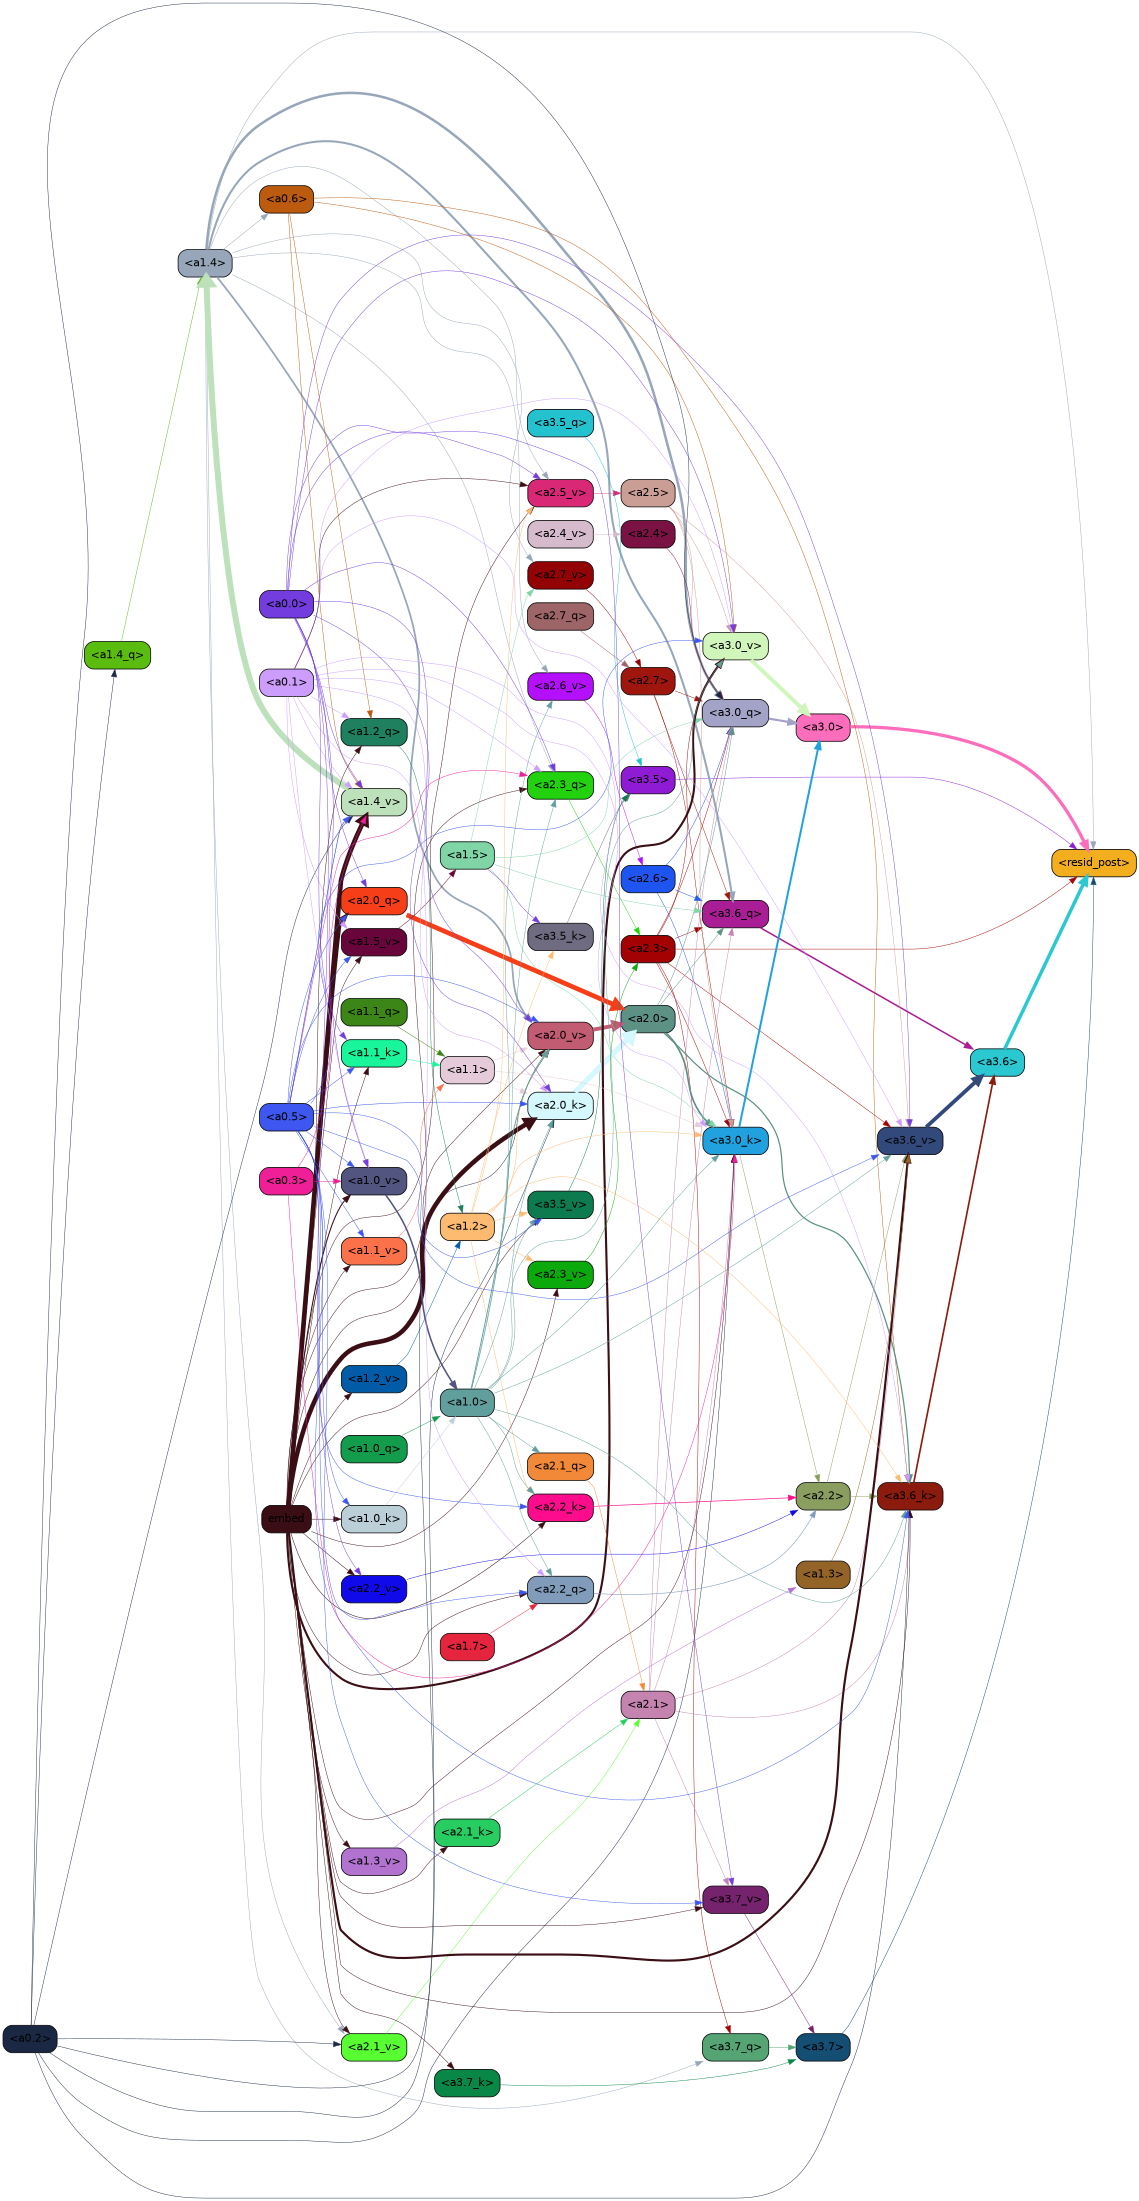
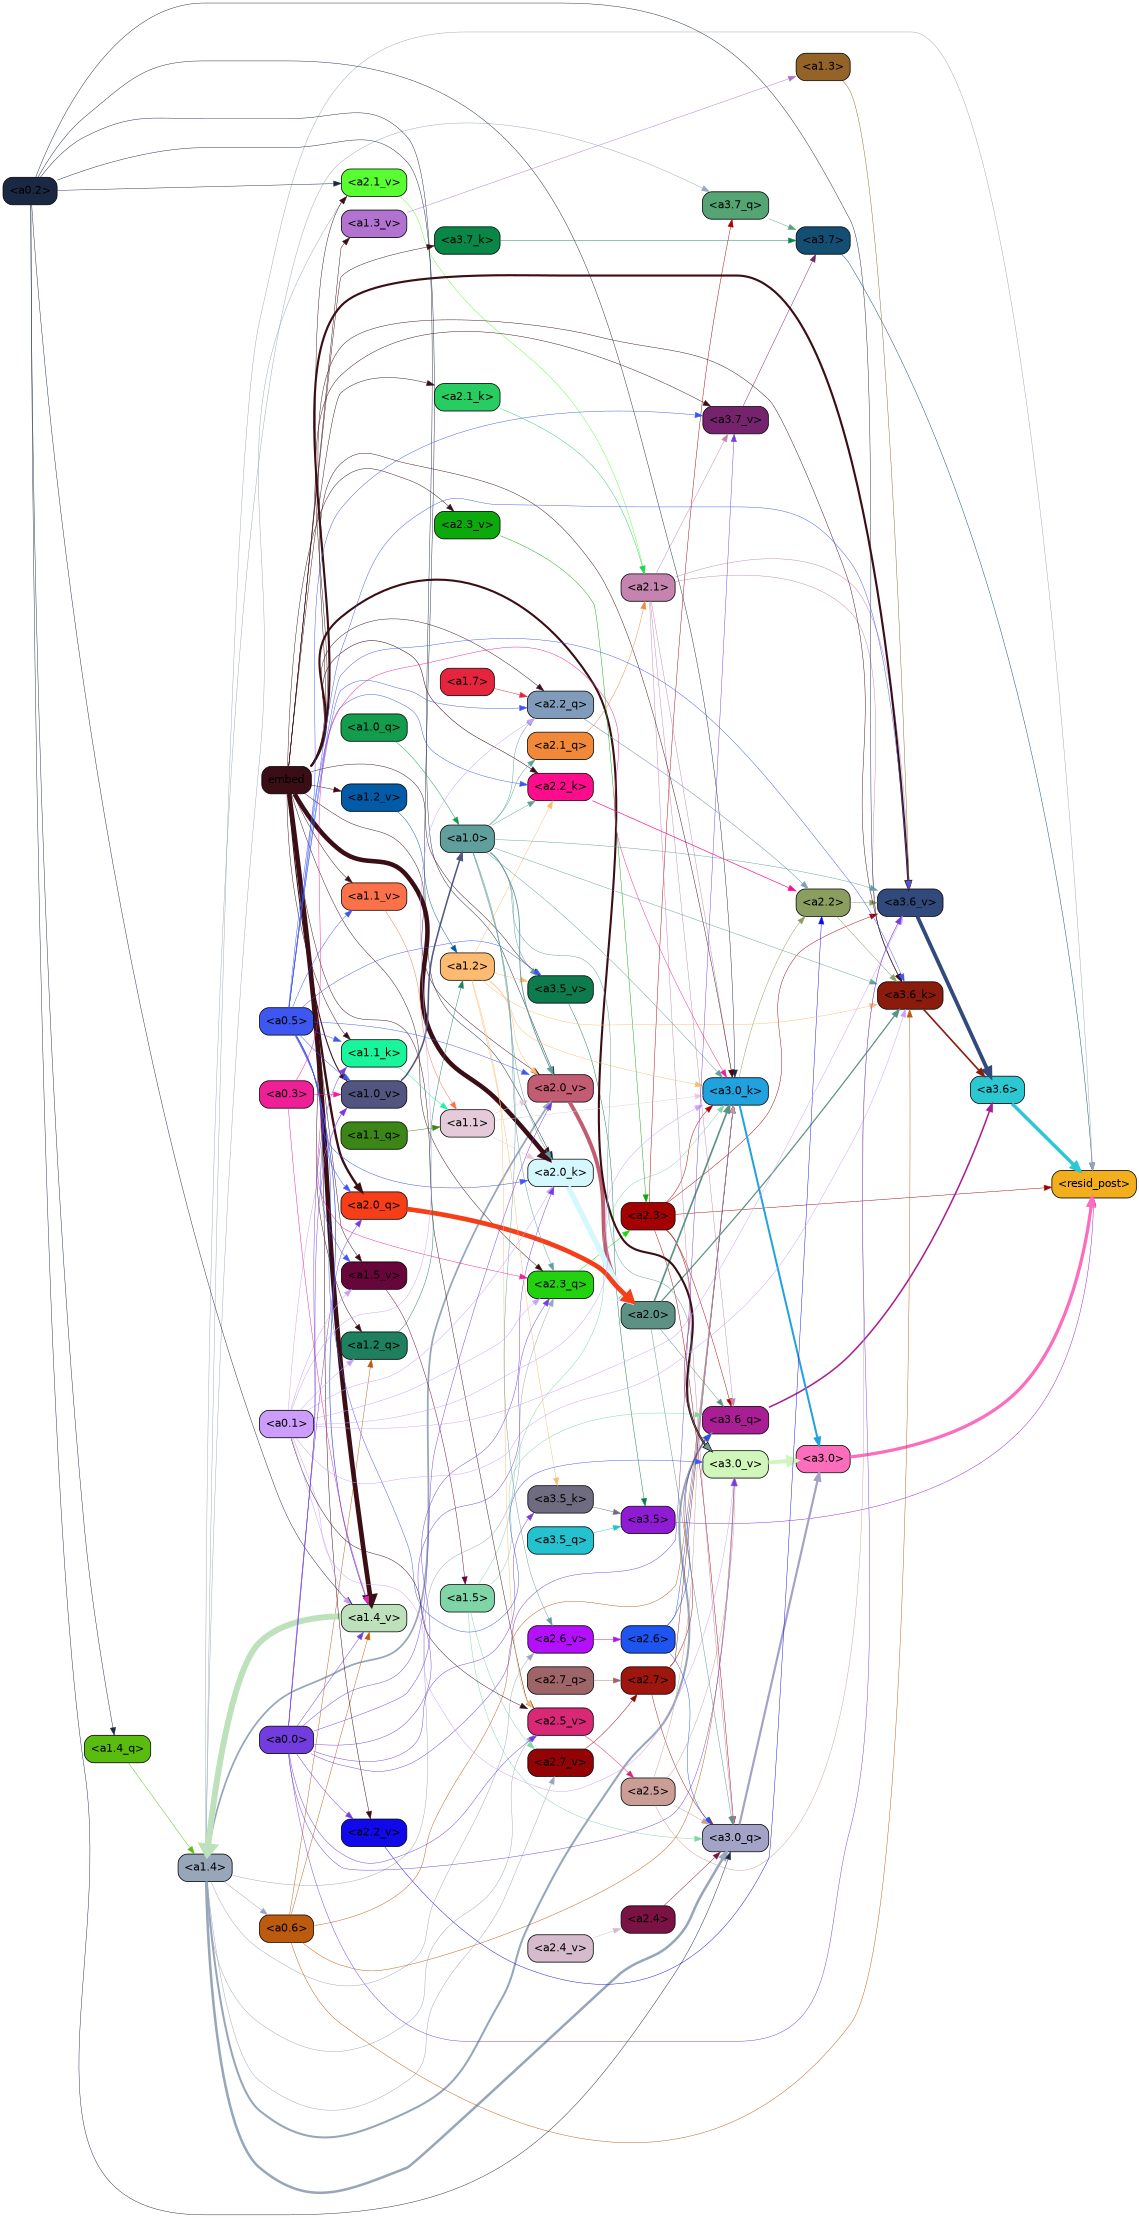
(514, 897) -> (448, 1671)
(511, 1249) -> none
(374, 1519) -> none
none -> (640, 1606)
